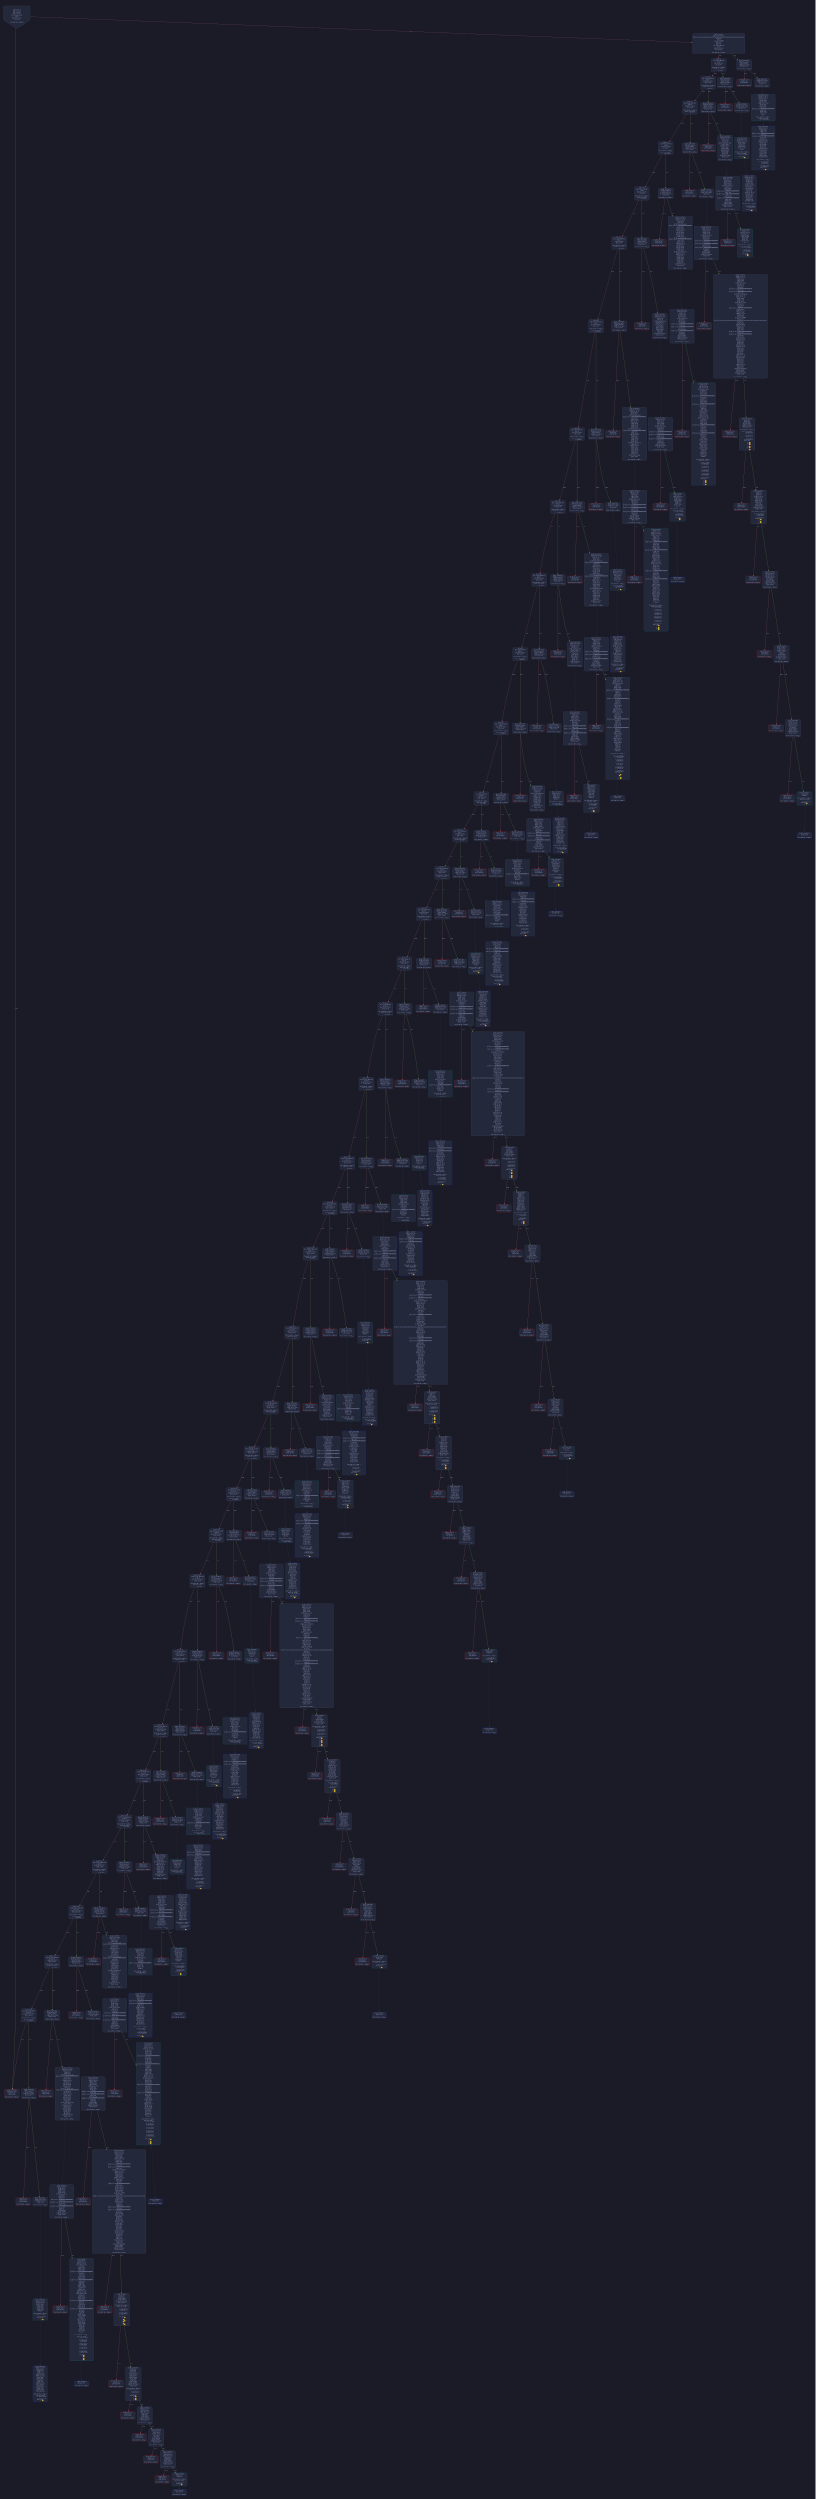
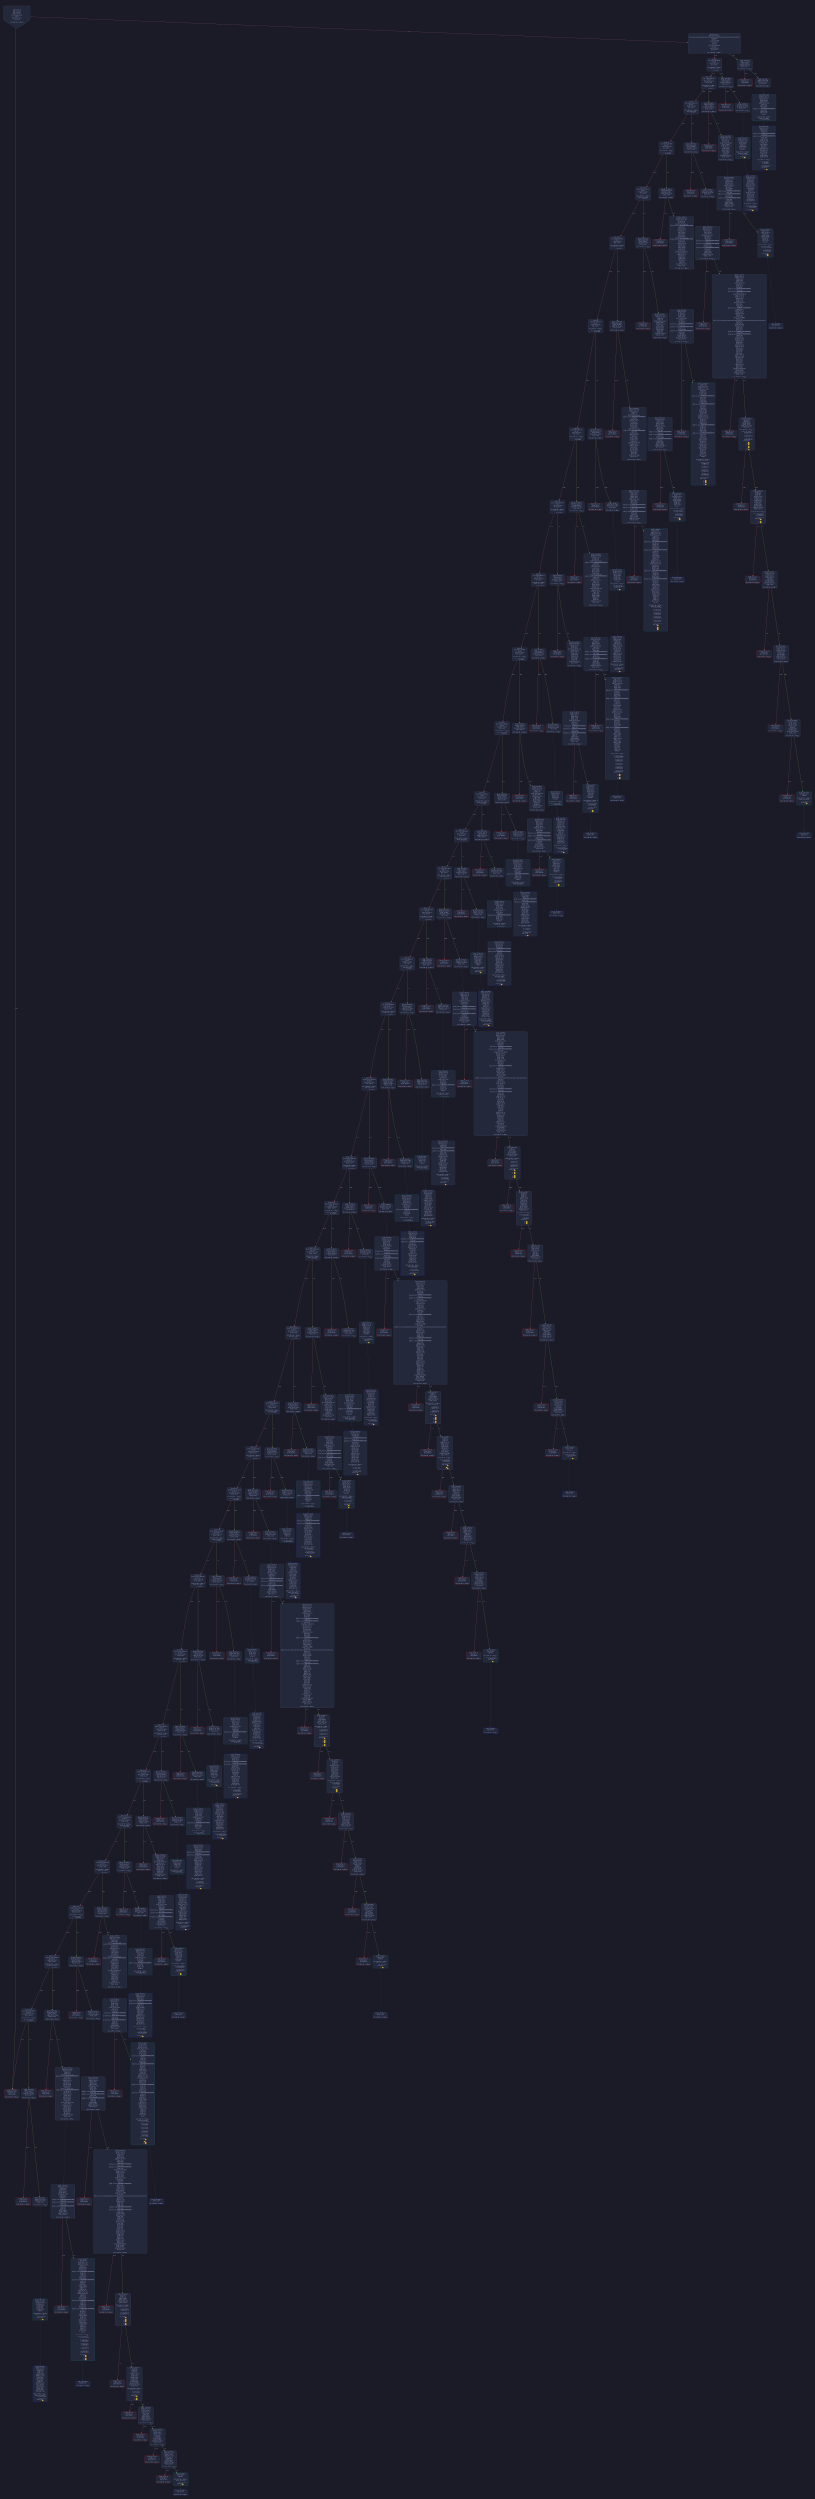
none -> (776, 326)
